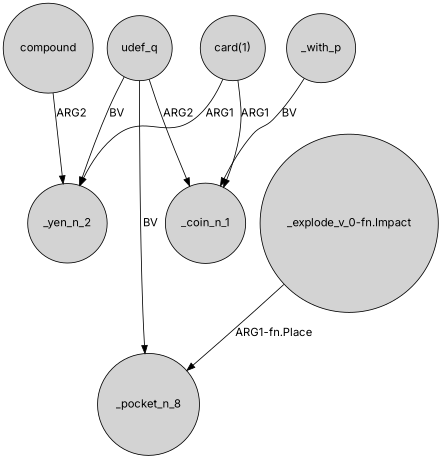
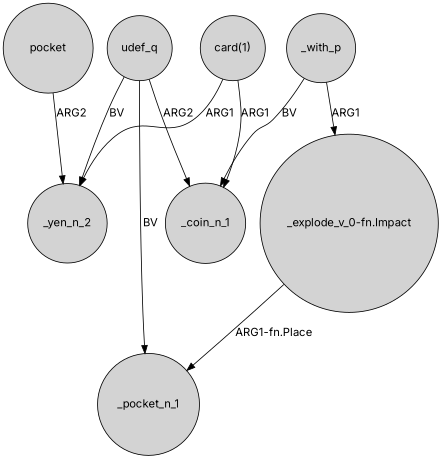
(48, 48) -> (48, 48)
none -> (330, 104)
(149, 404) -> (149, 404)
